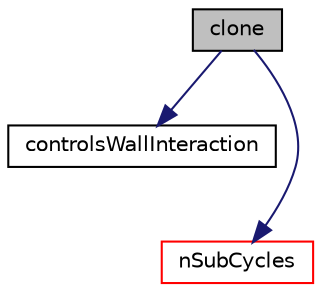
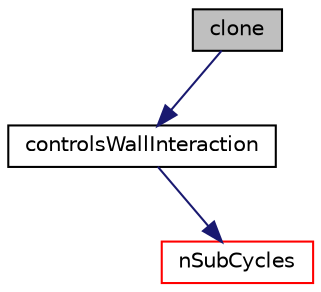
(297, 136) -> (183, 197)
